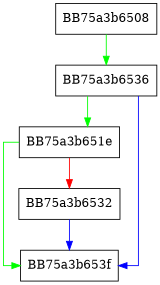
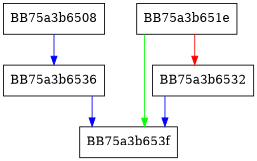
(106, 45) -> (54, 45)
(88, 107) -> none
